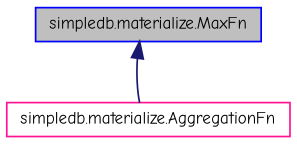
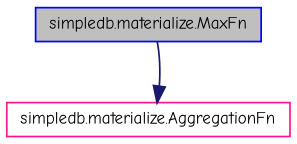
(137, 81) -> (160, 64)
